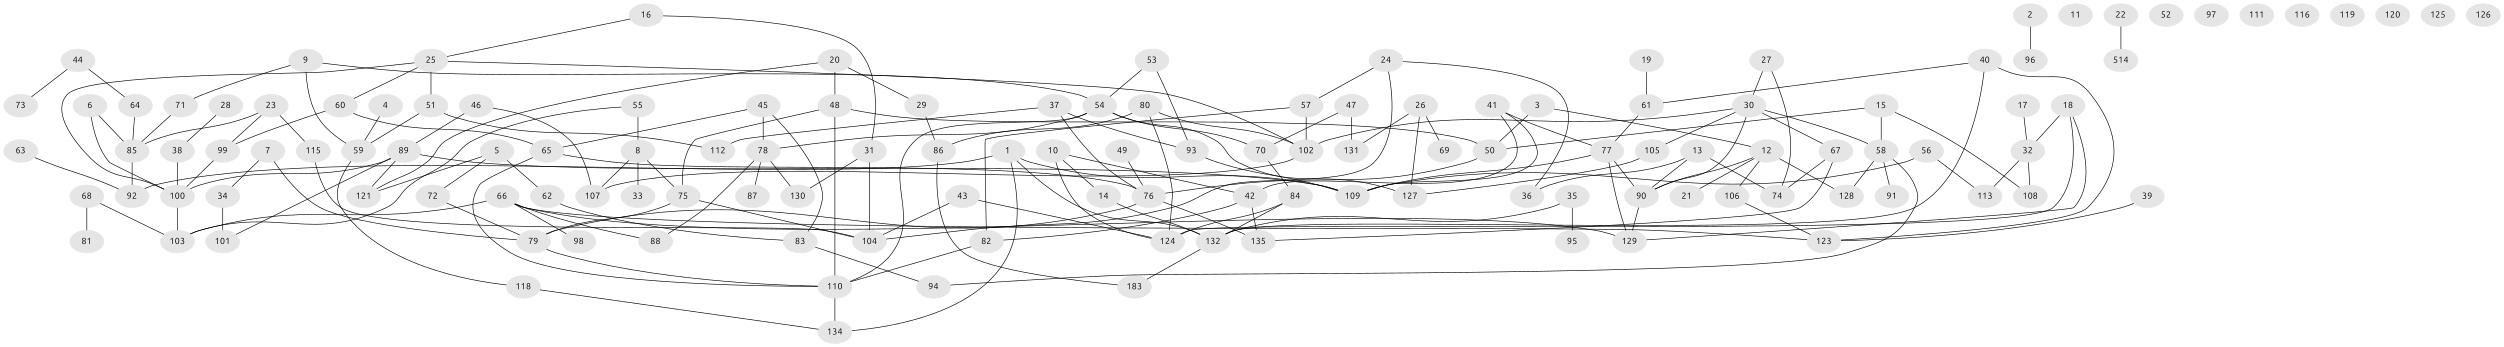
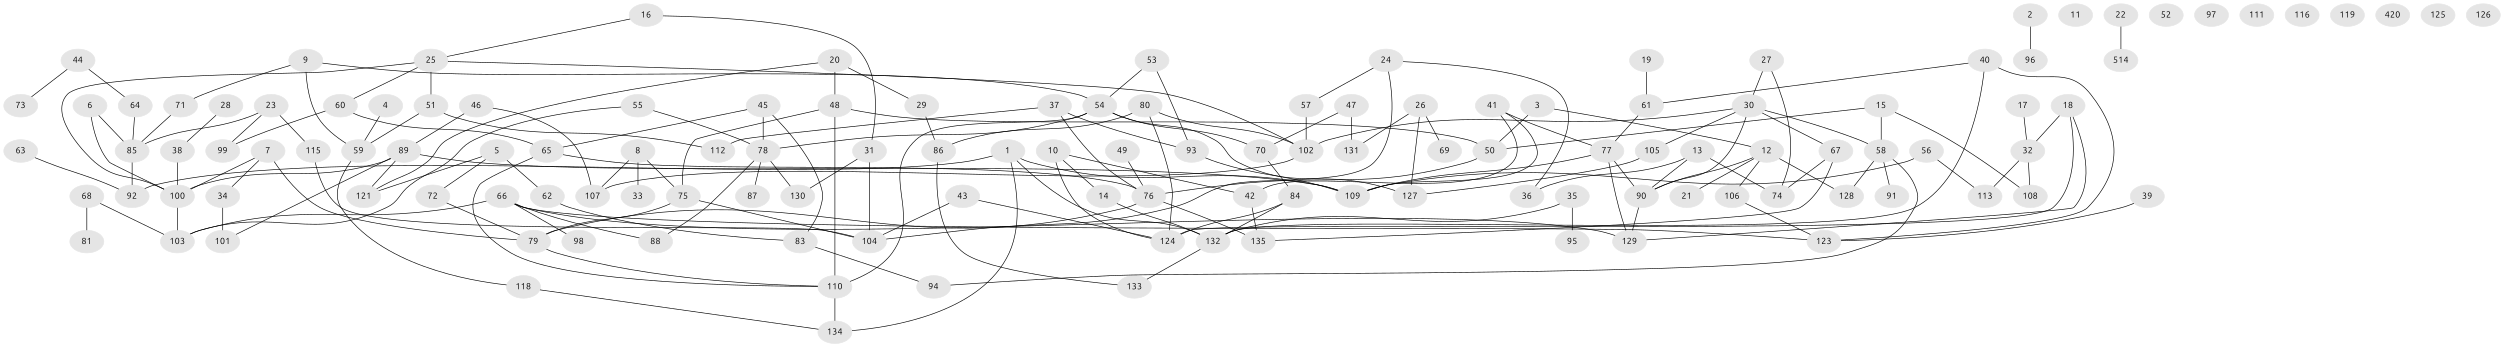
(2393, 15) -> (2393, 15)
(638, 128) -> (702, 126)
(200, 174) -> (232, 169)
(987, 242) -> none
(1134, 287) -> (1134, 287)
